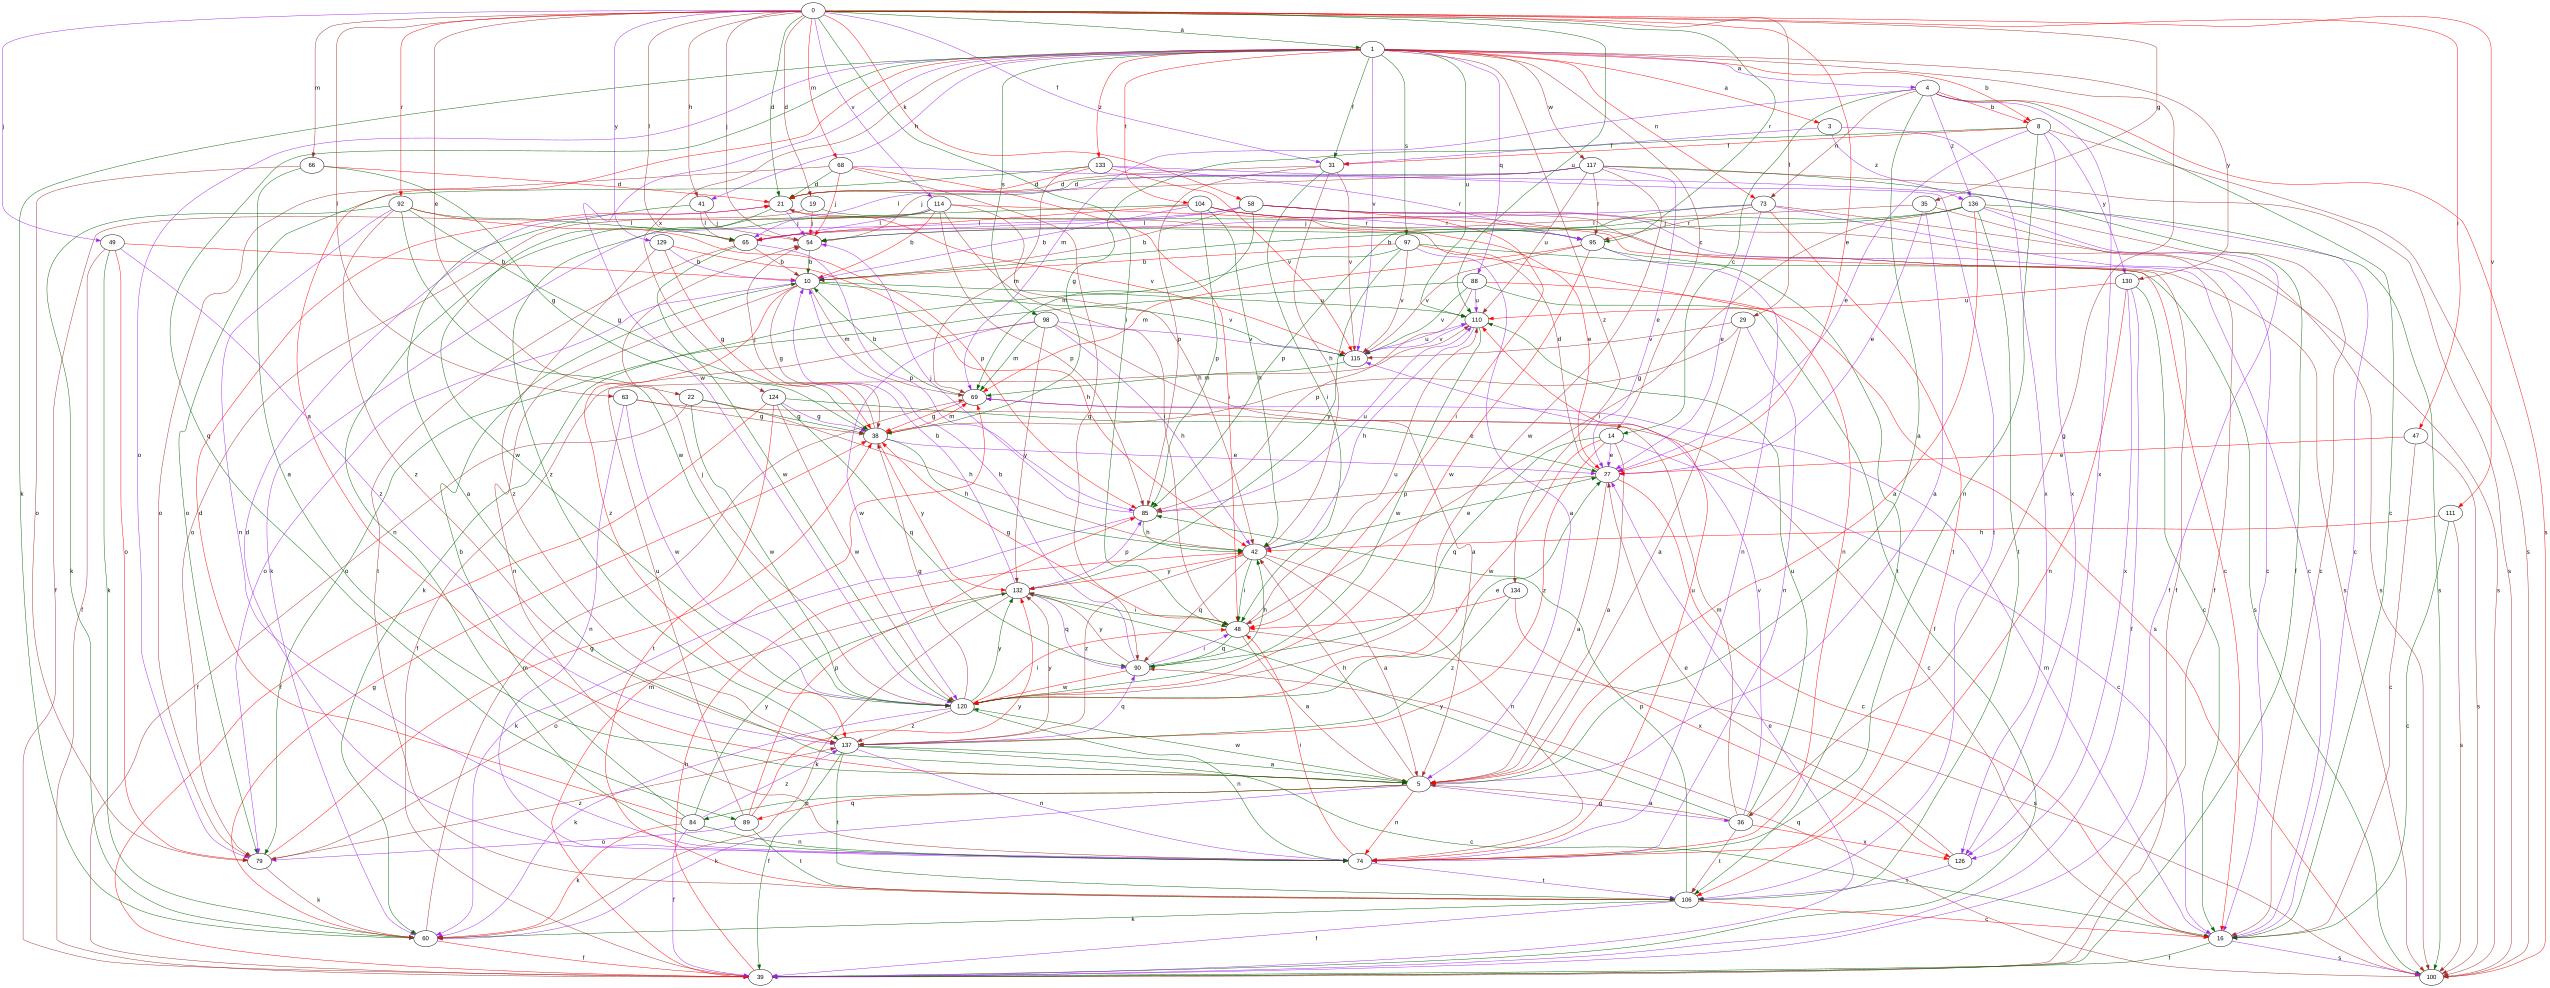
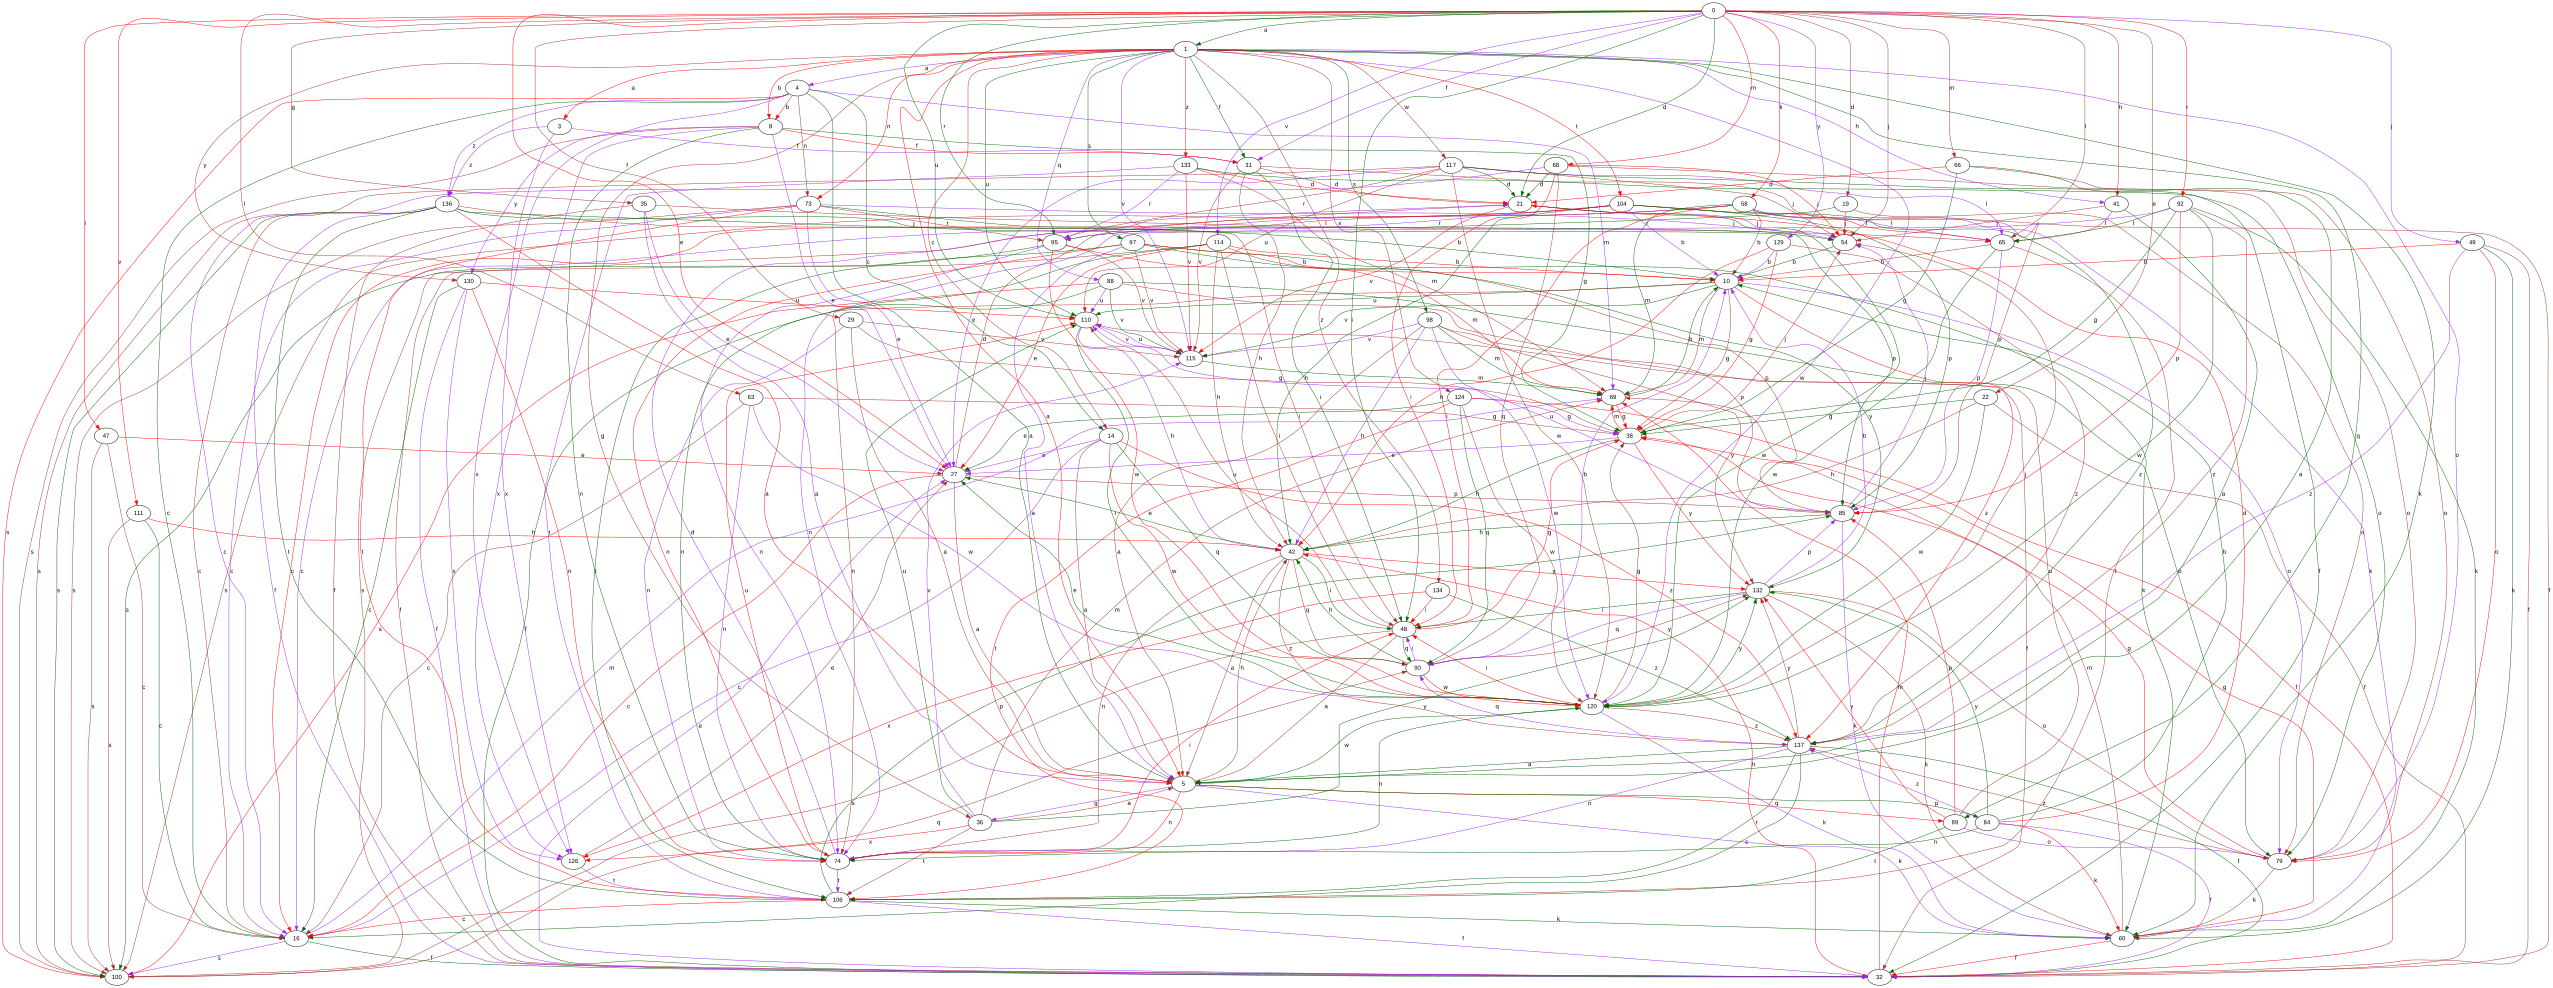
(854, 224) -> none
(1398, 513) -> (1116, 513)
(760, 977) -> (1880, 977)
